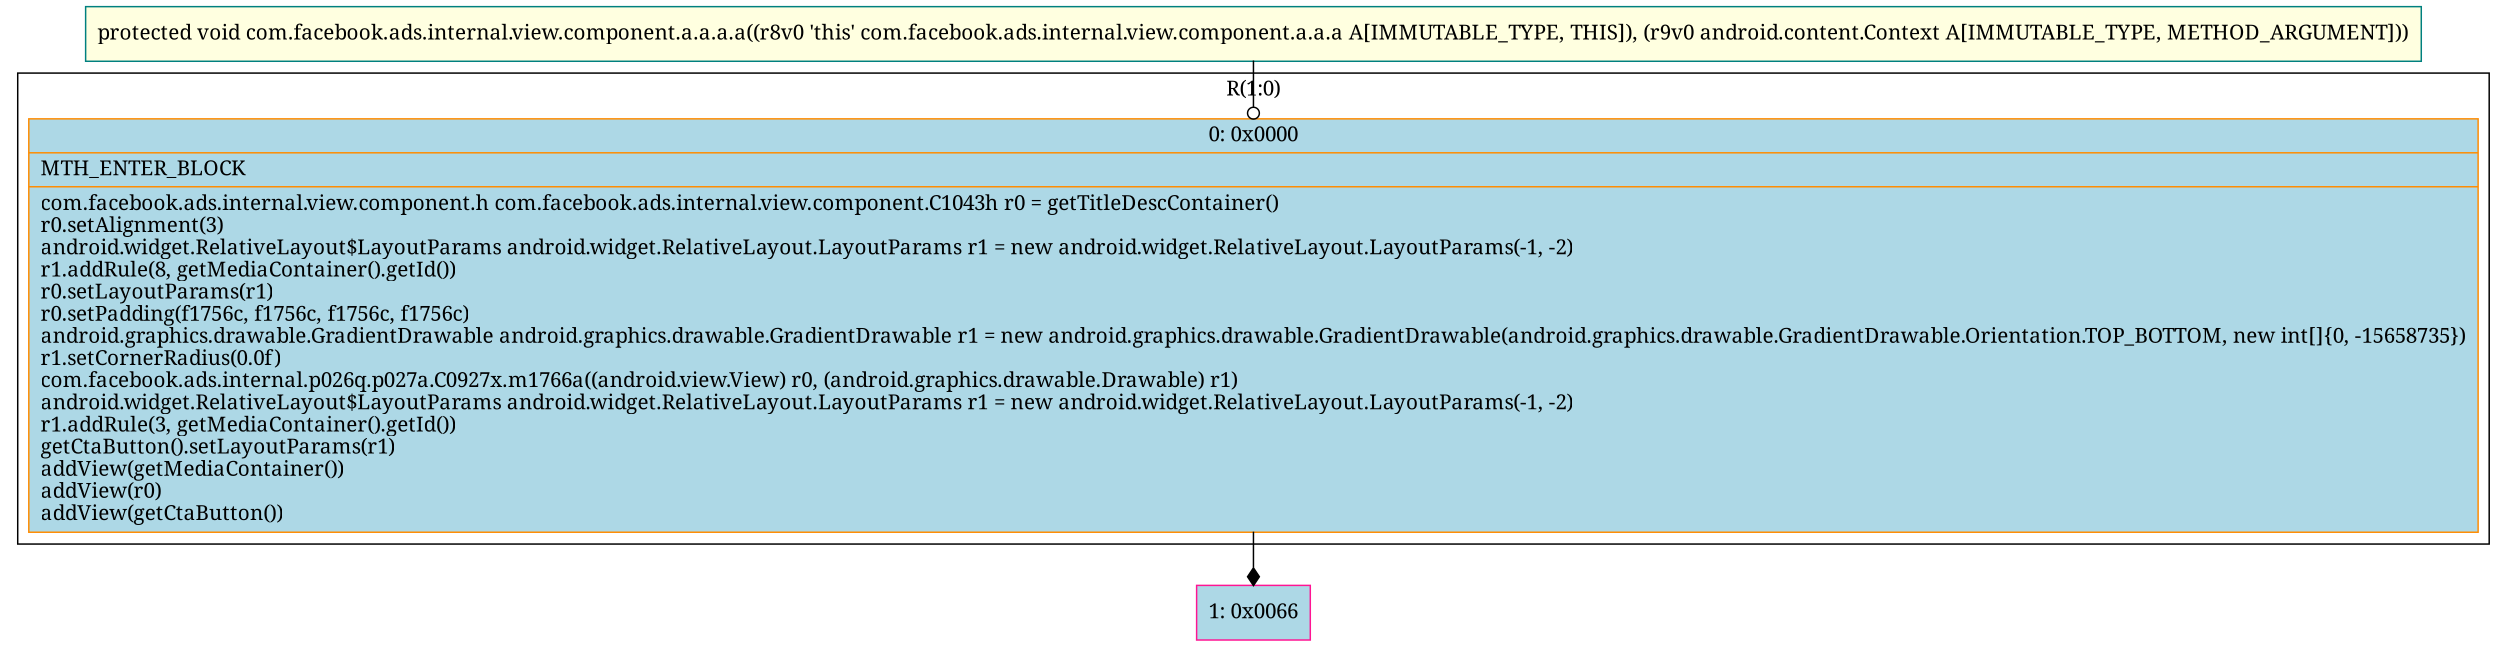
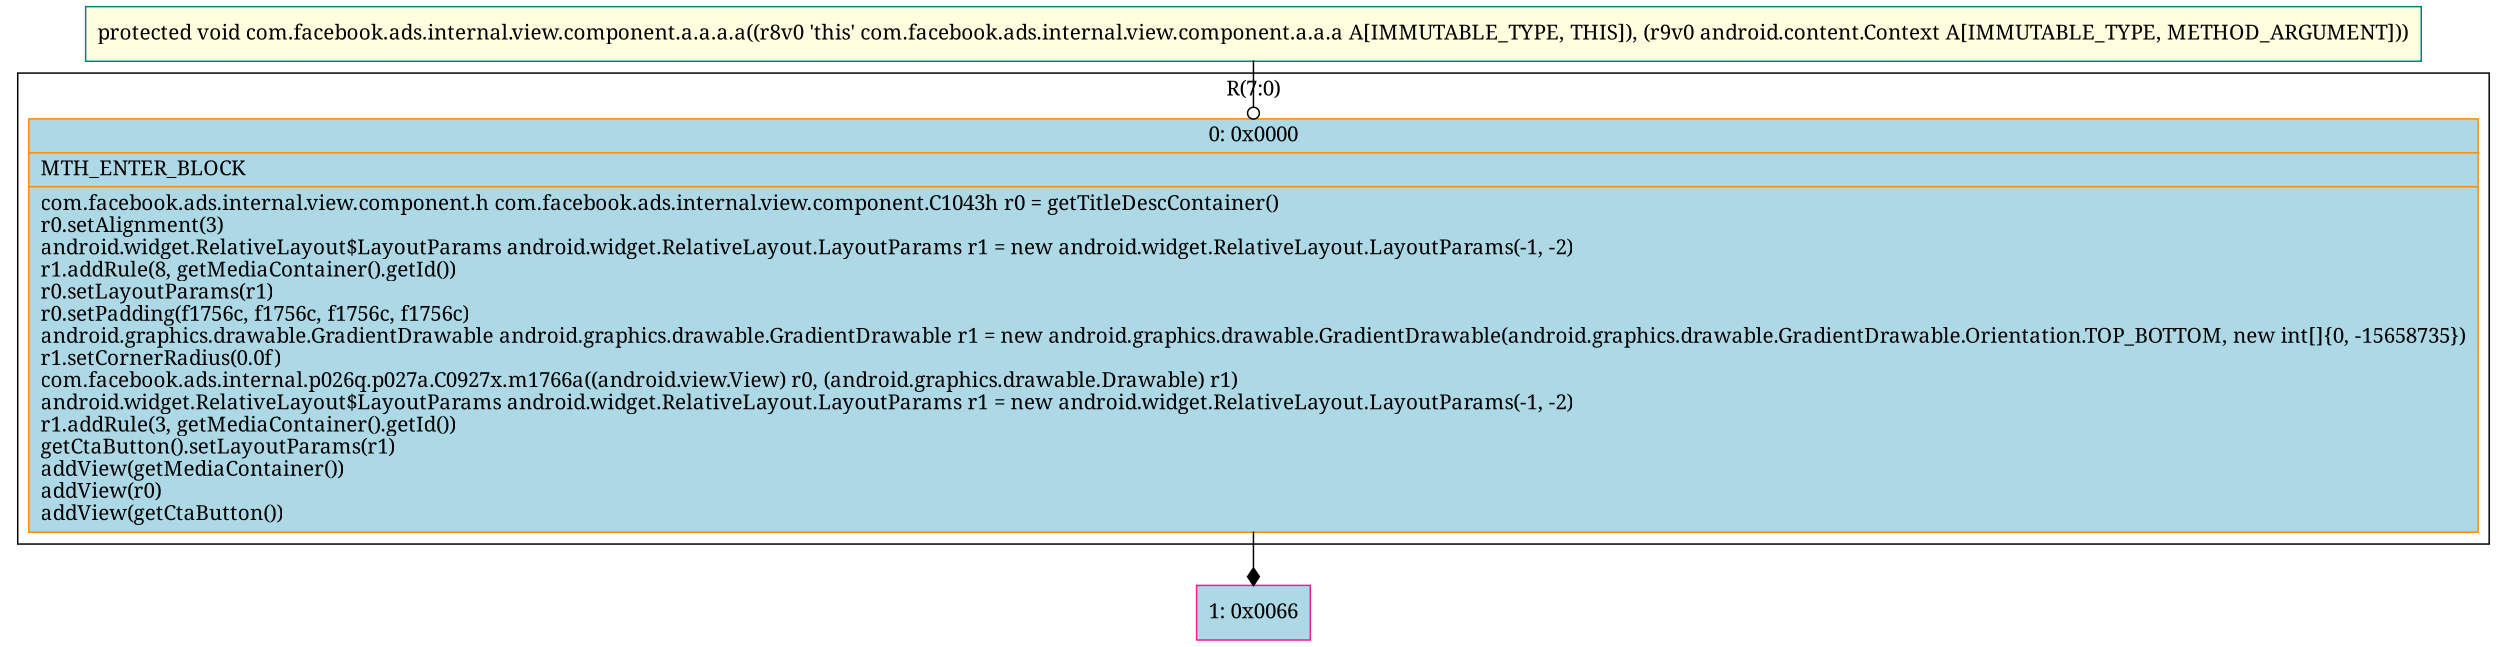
(1253, 90) -> (1253, 90)
